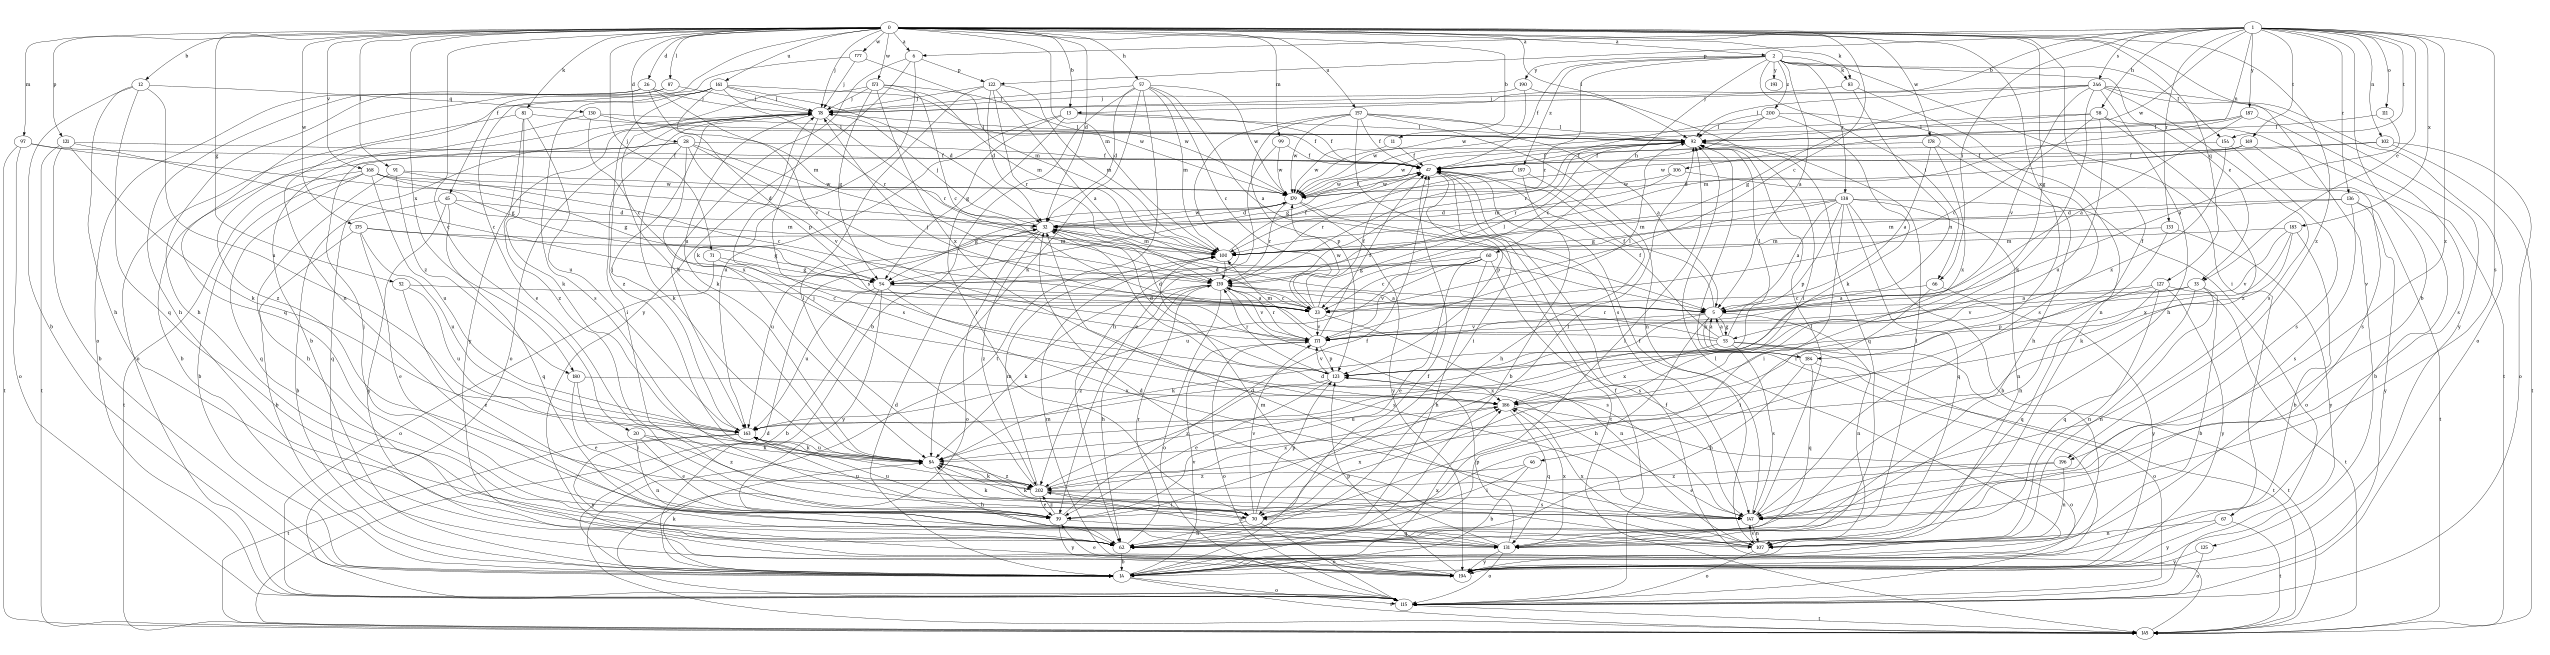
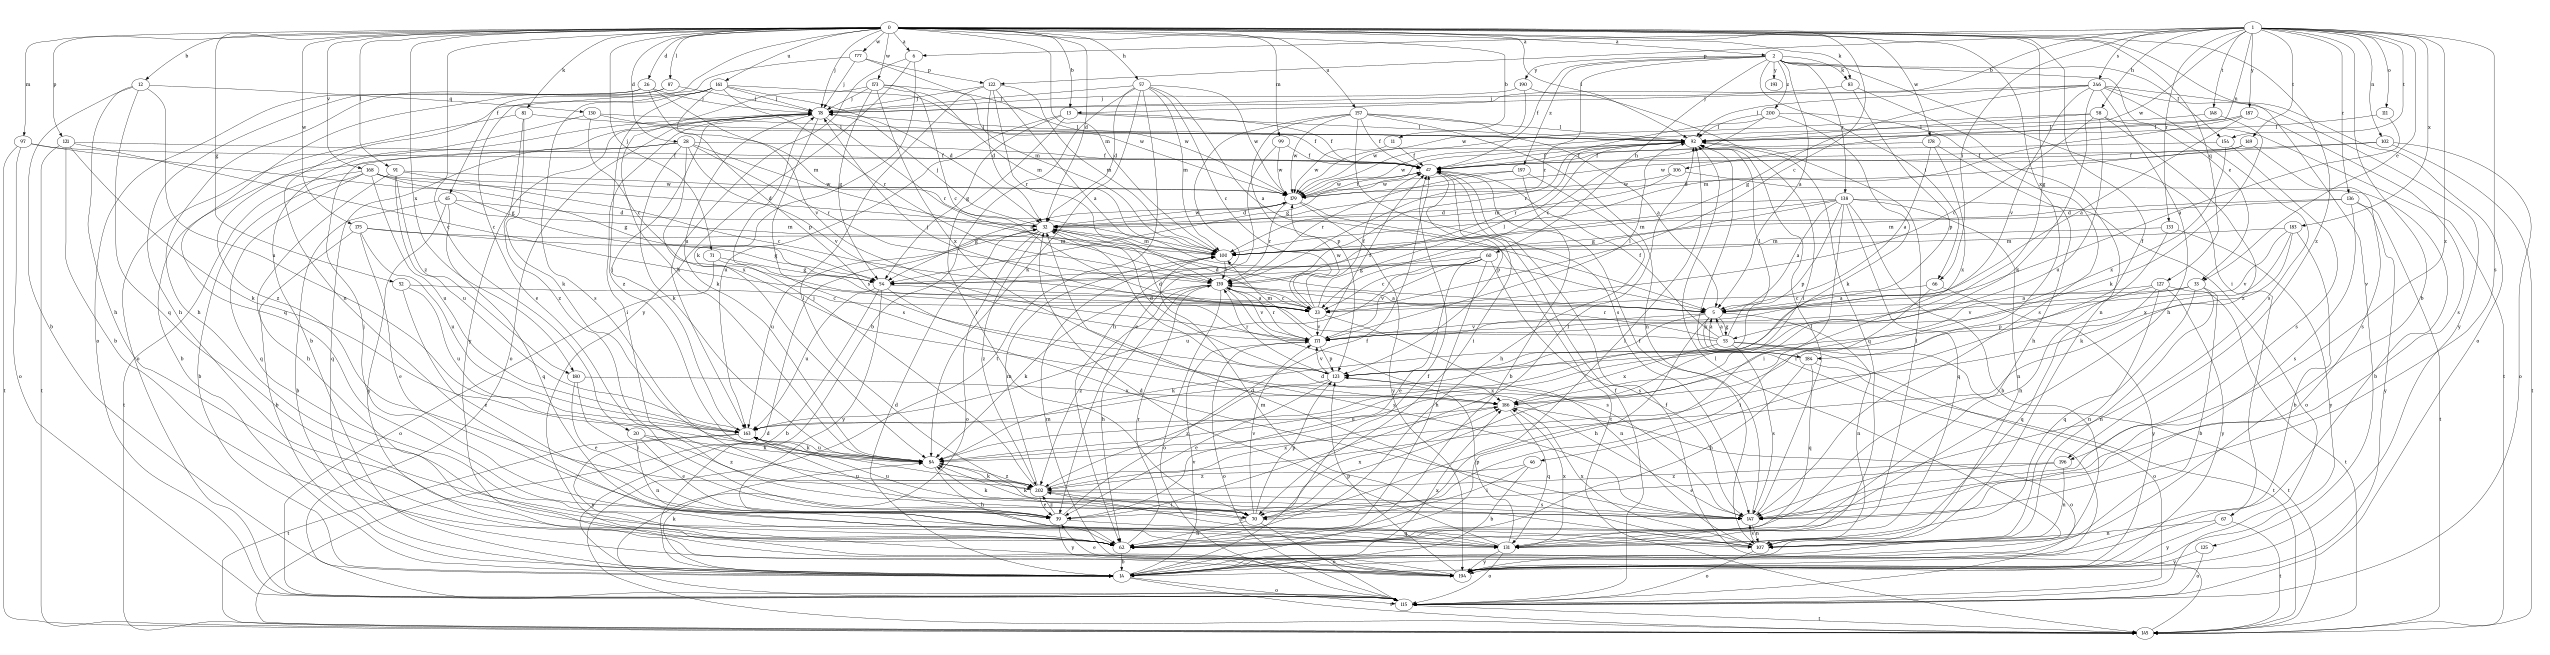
(951, 70) -> (923, 72)
none -> (2213, 113)
(1320, 206) -> none
(1584, 216) -> none
(1951, 227) -> (1951, 227)
(591, 284) -> (521, 353)
(324, 554) -> (481, 525)
